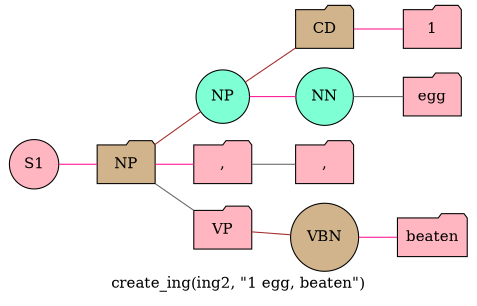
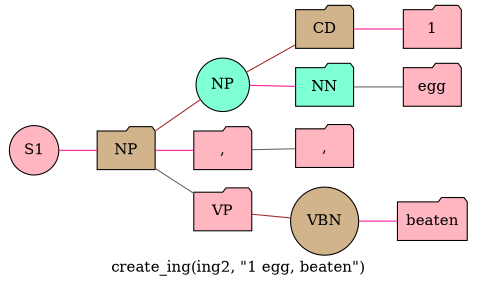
(325, 97) -> (325, 87)
